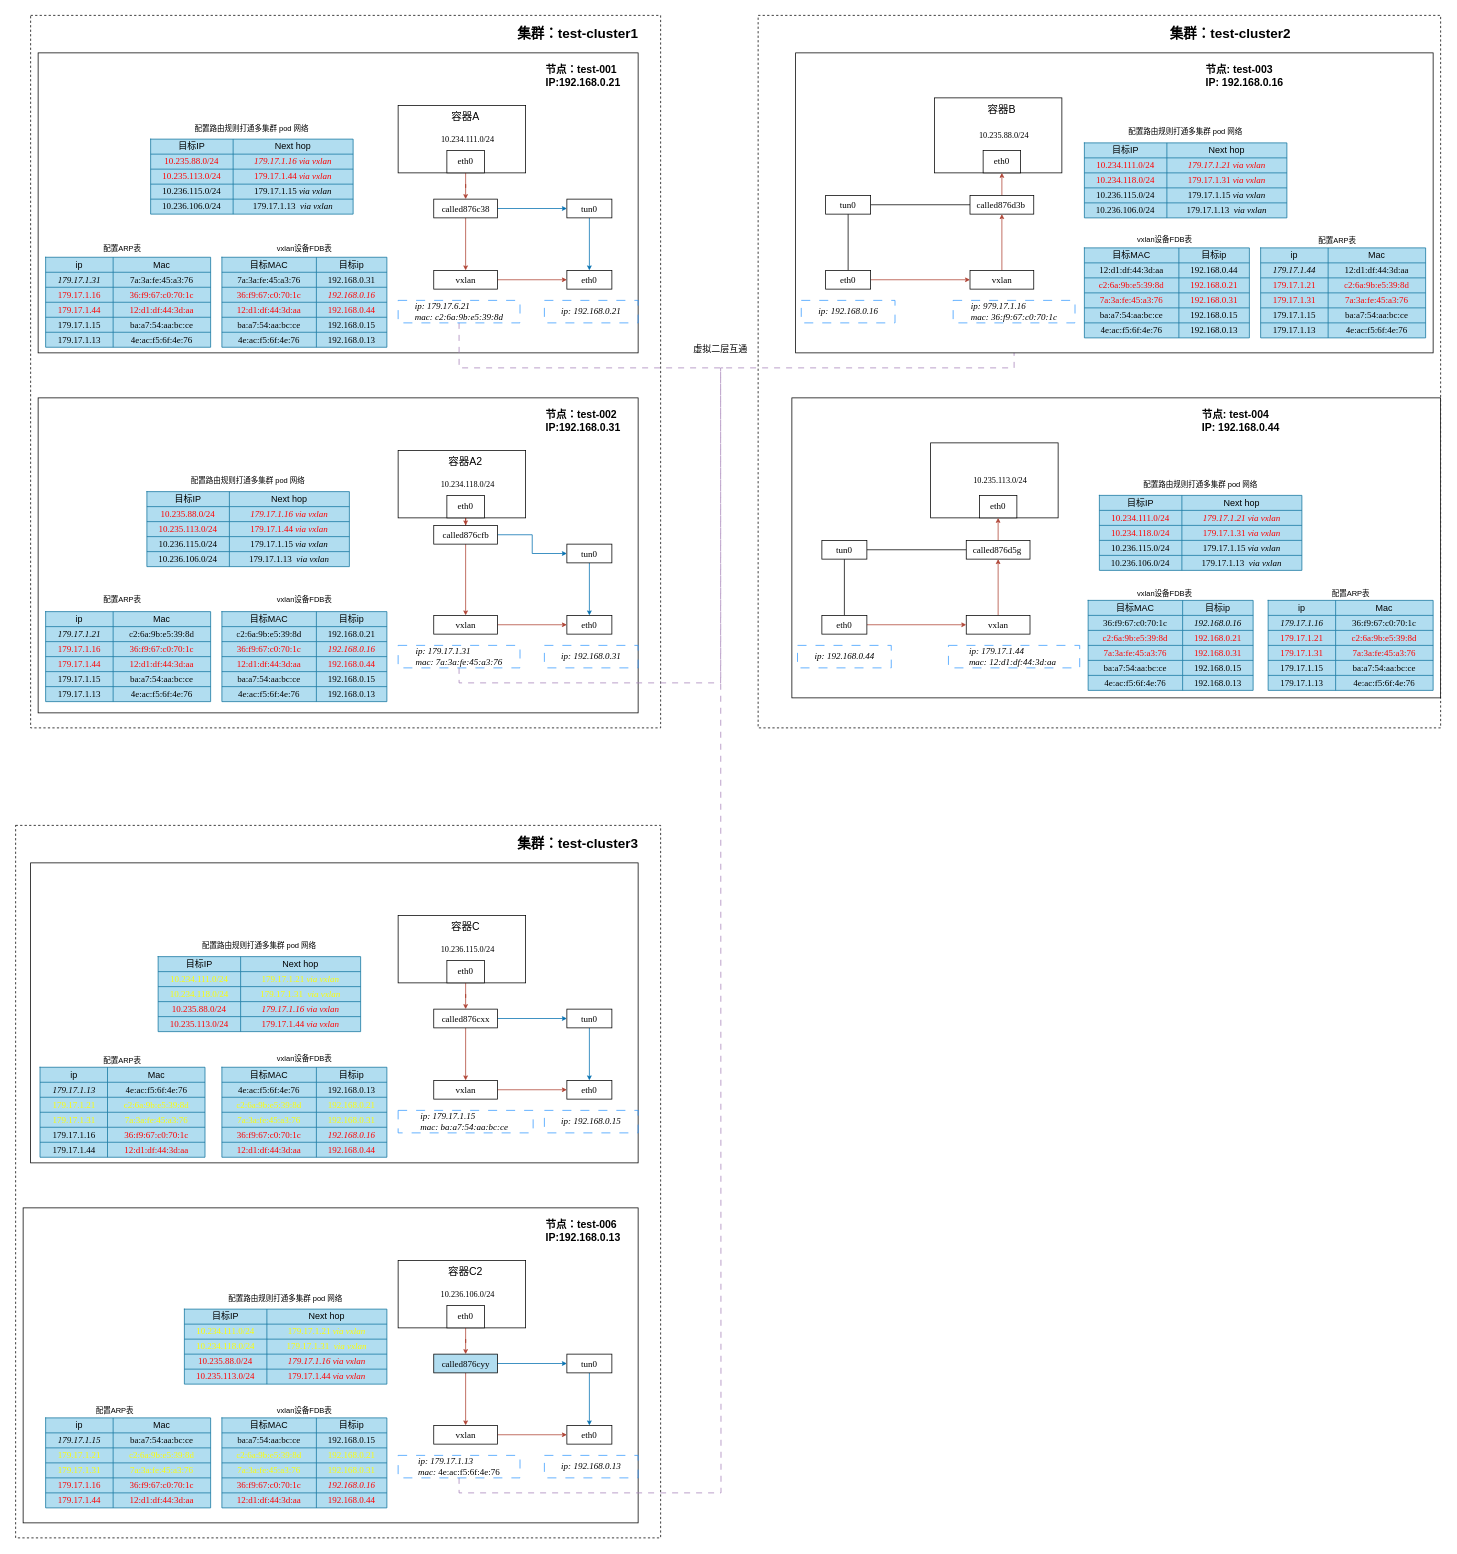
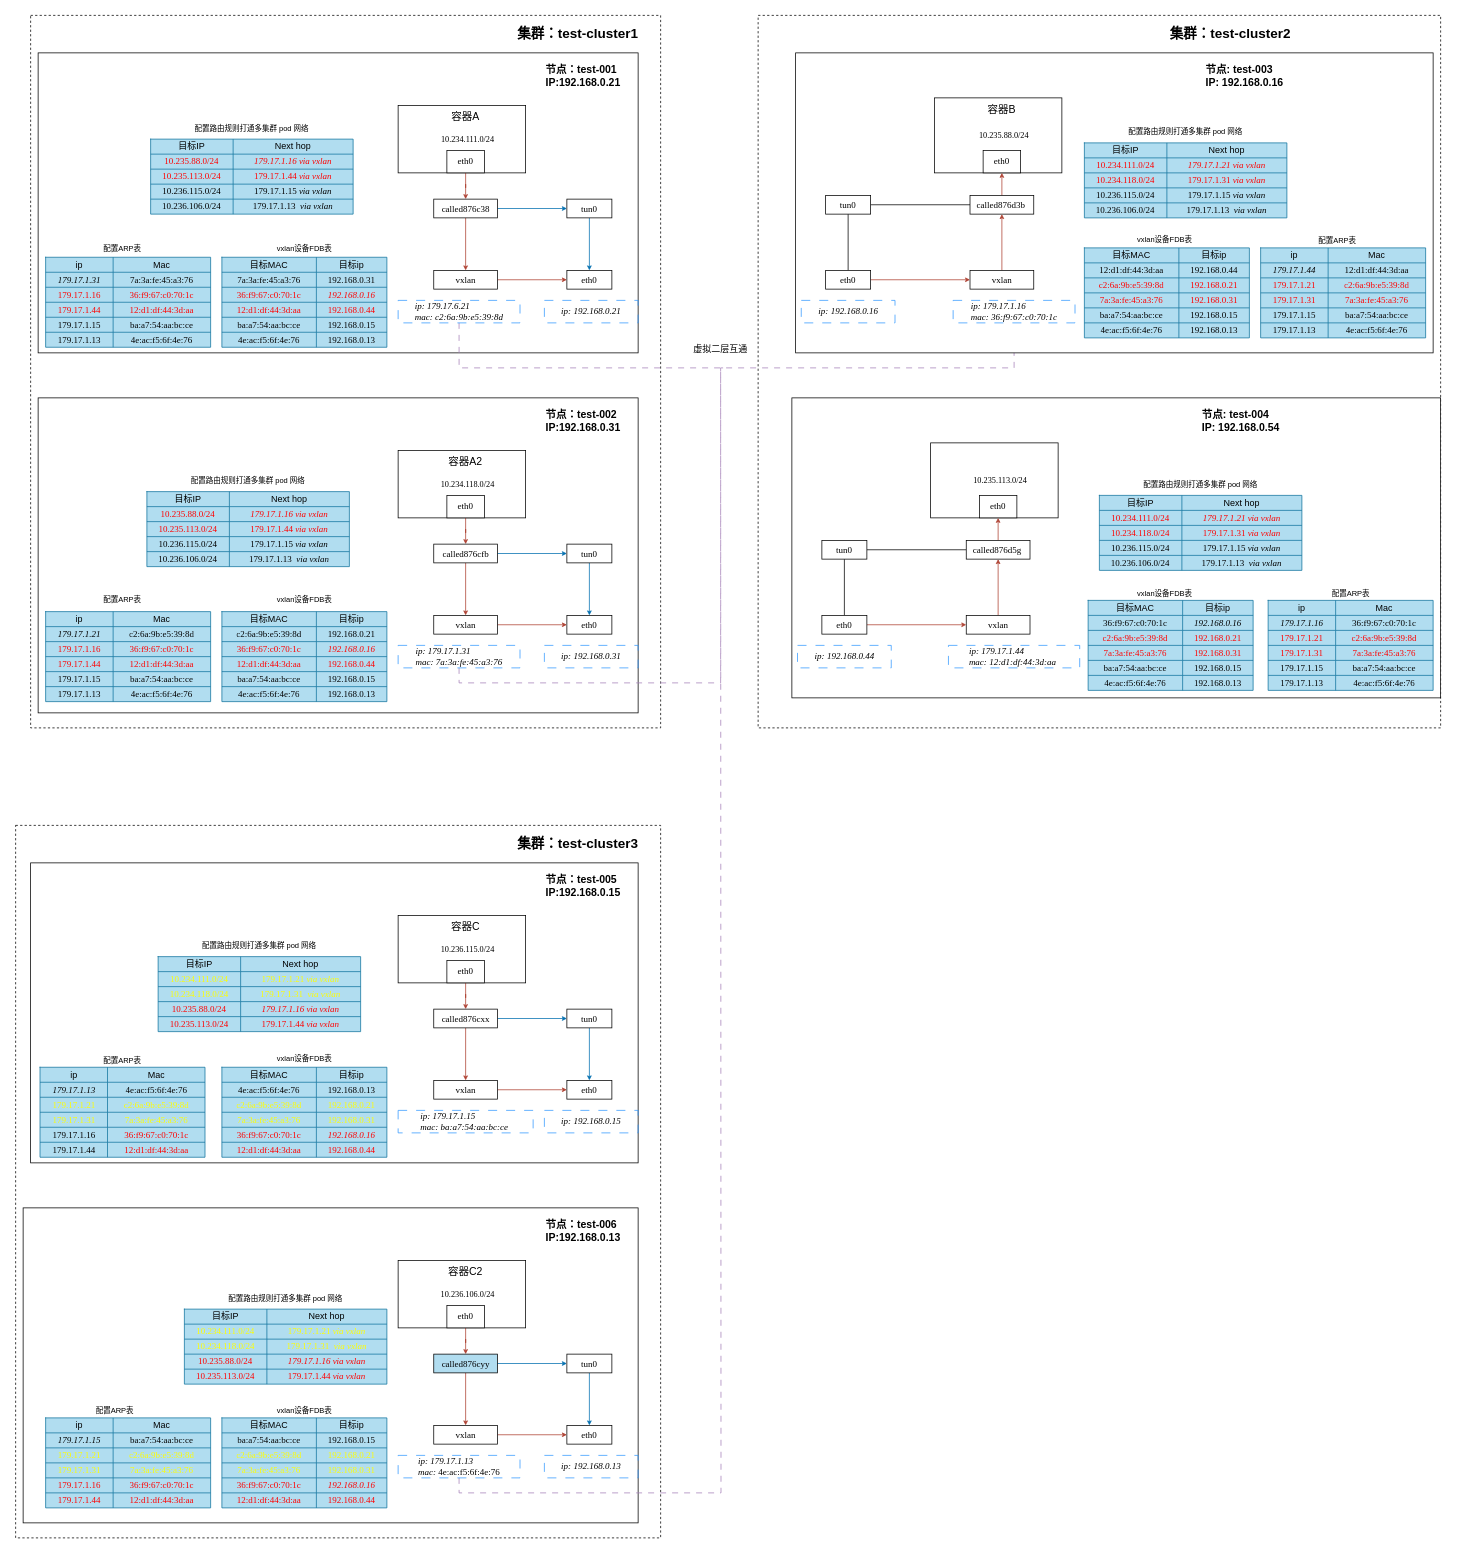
(1014, 312) -> (1014, 312)
(1238, 420) -> (1238, 420)
(465, 535) -> (465, 554)
none -> (589, 885)
